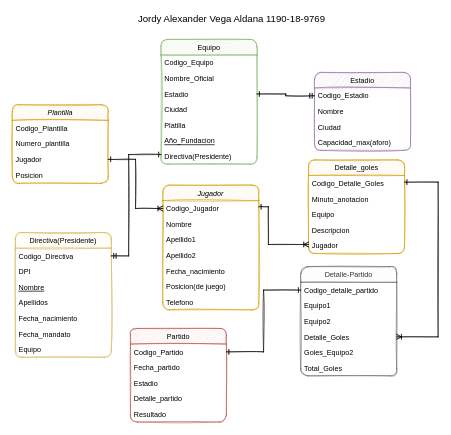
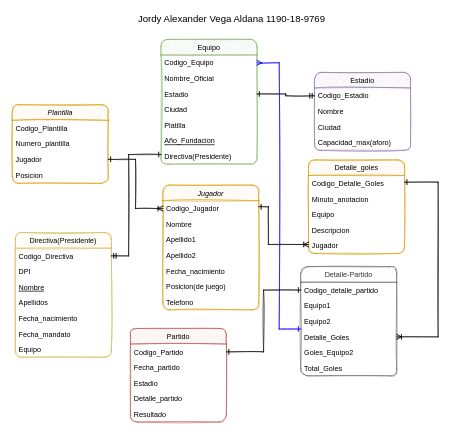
none -> (279, 195)
